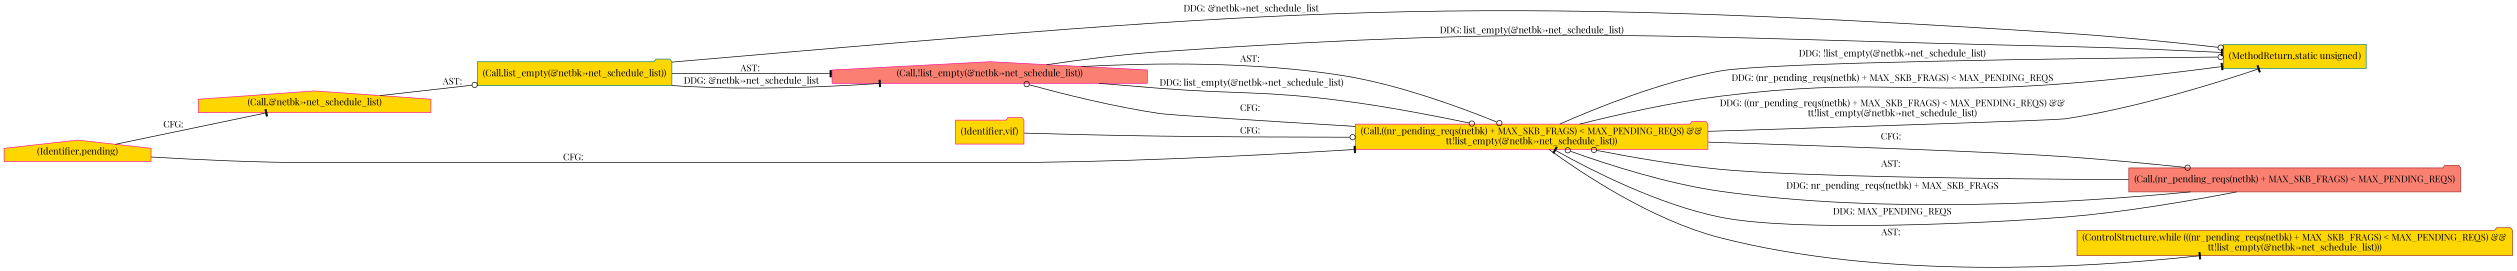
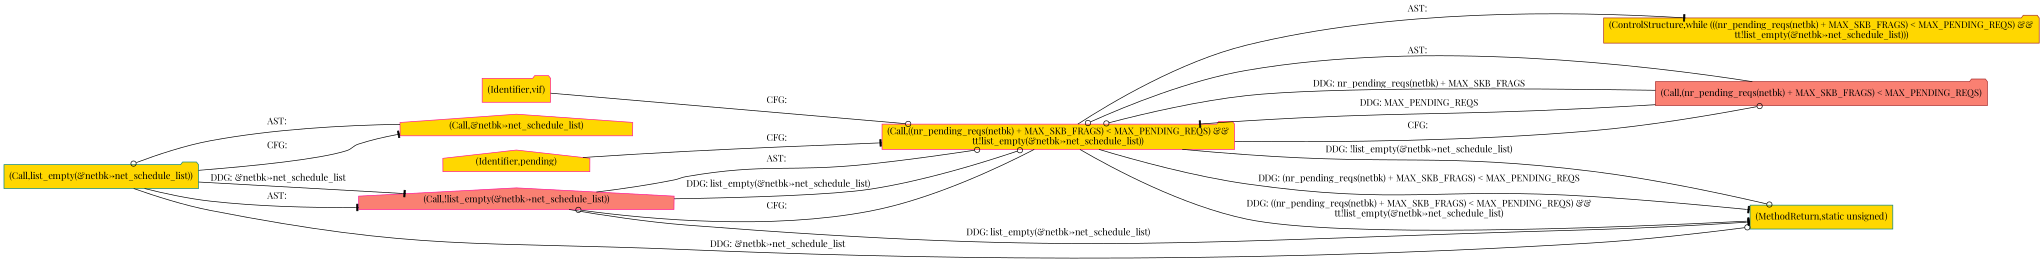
(190, 129) -> (299, 160)
